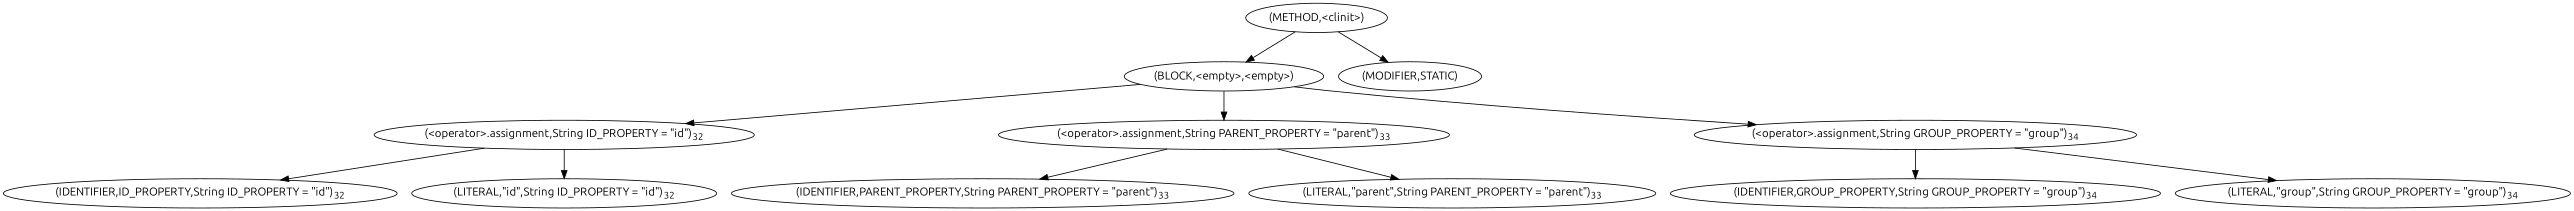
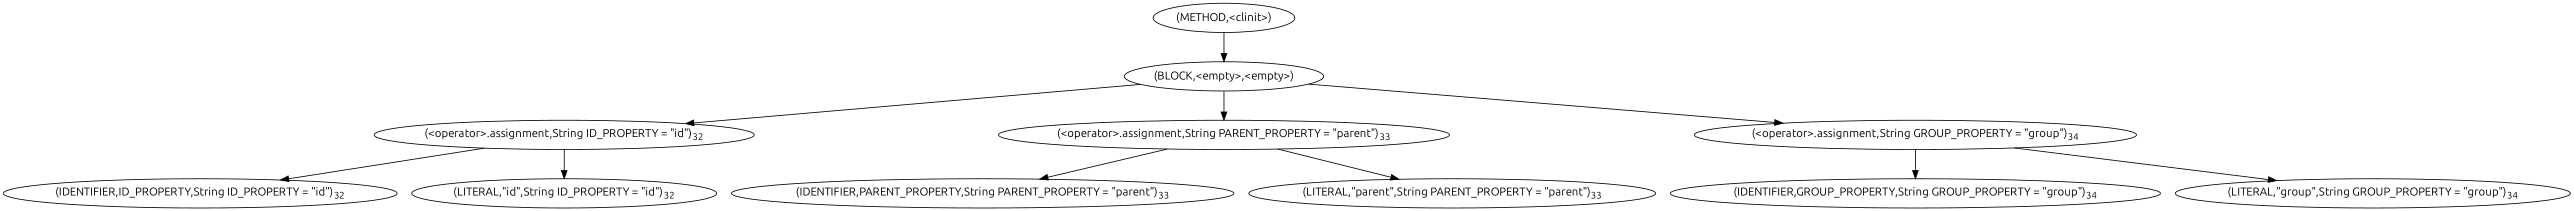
(1410, 76) -> none
